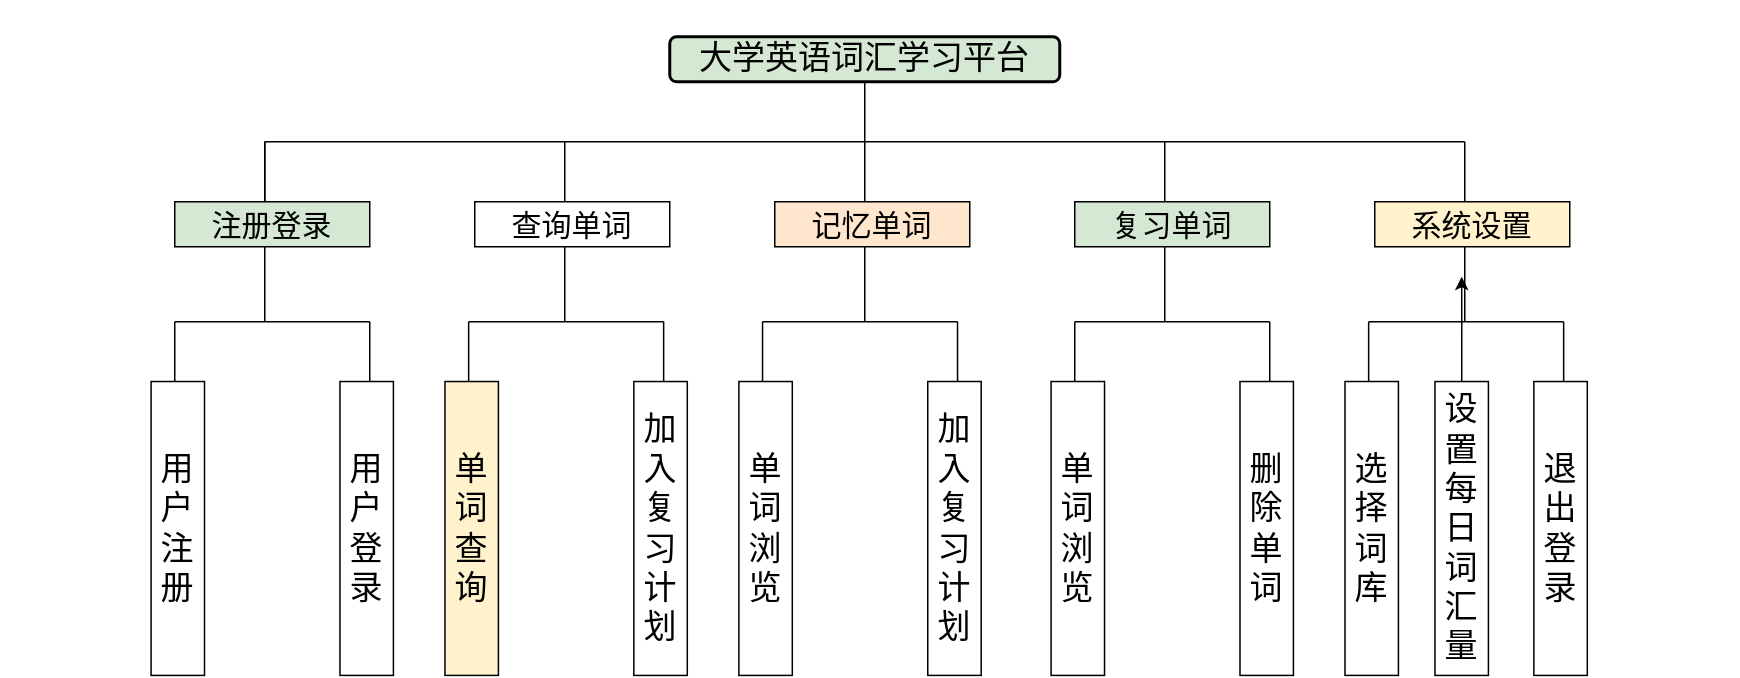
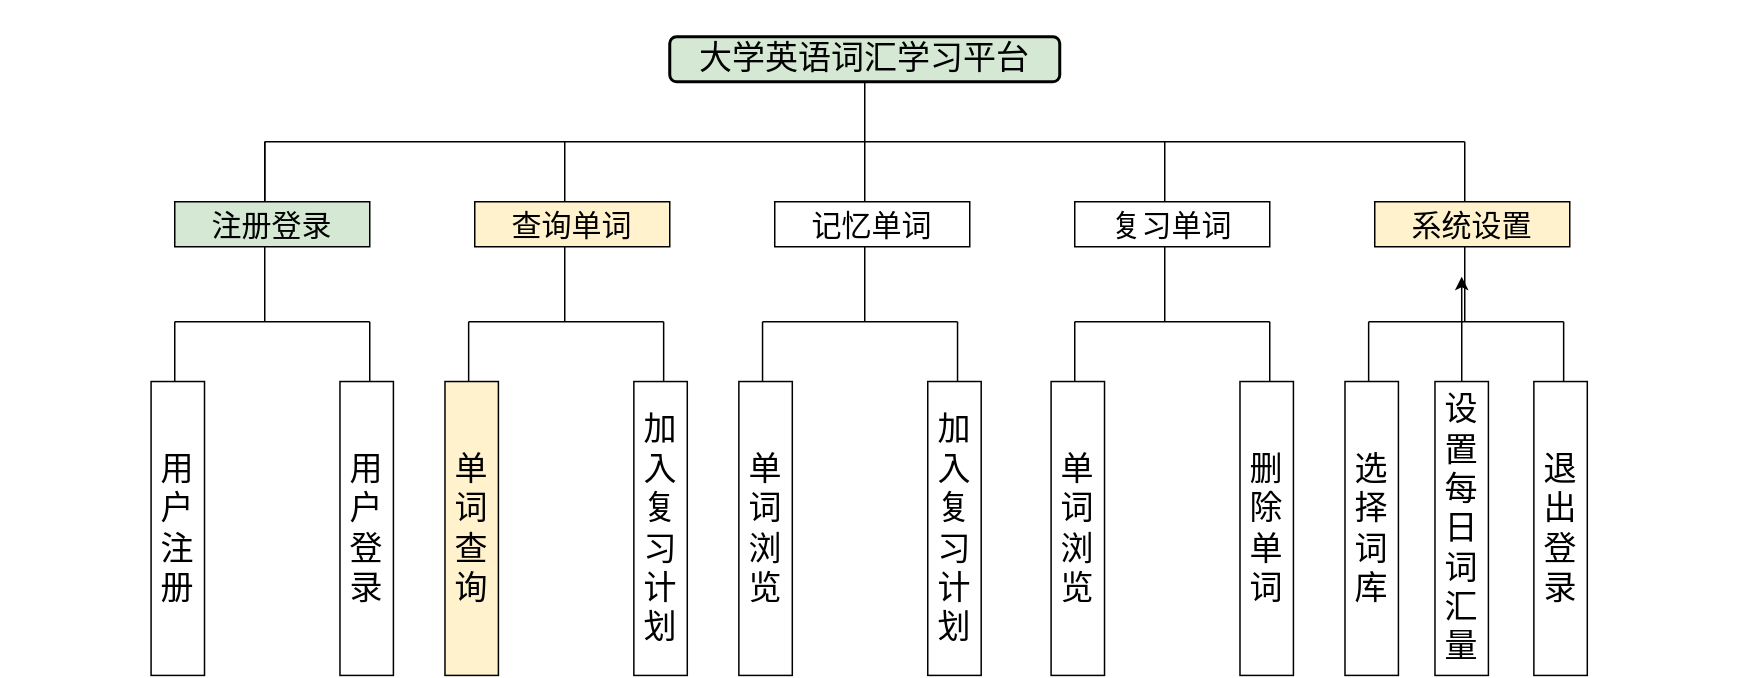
(572, 224) -> (572, 224)
(872, 224) -> (872, 224)
(1172, 224) -> (1172, 224)
